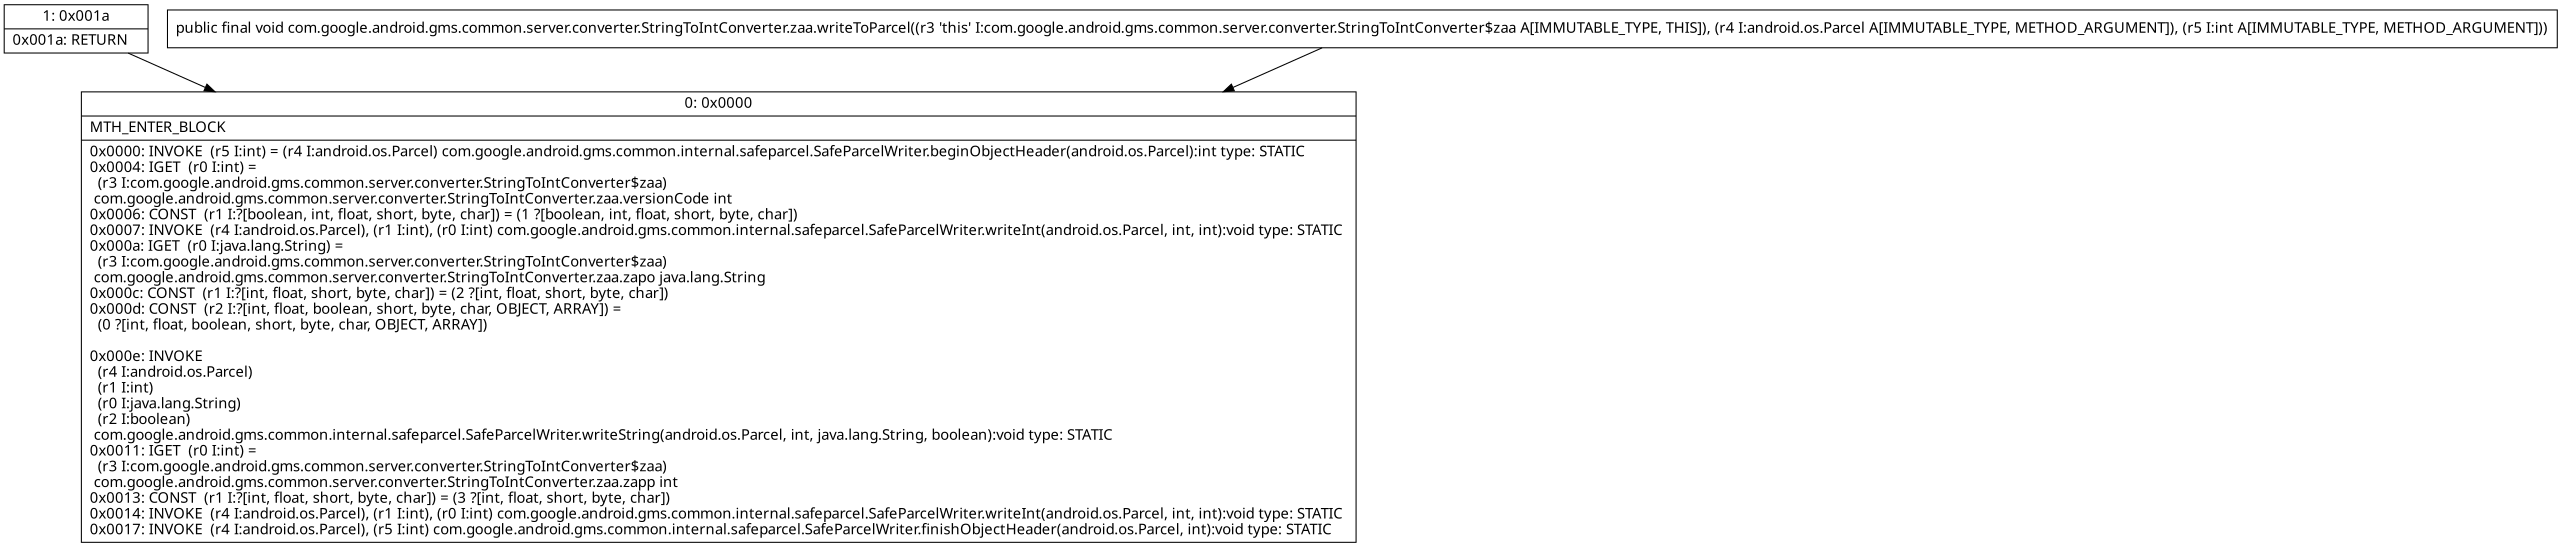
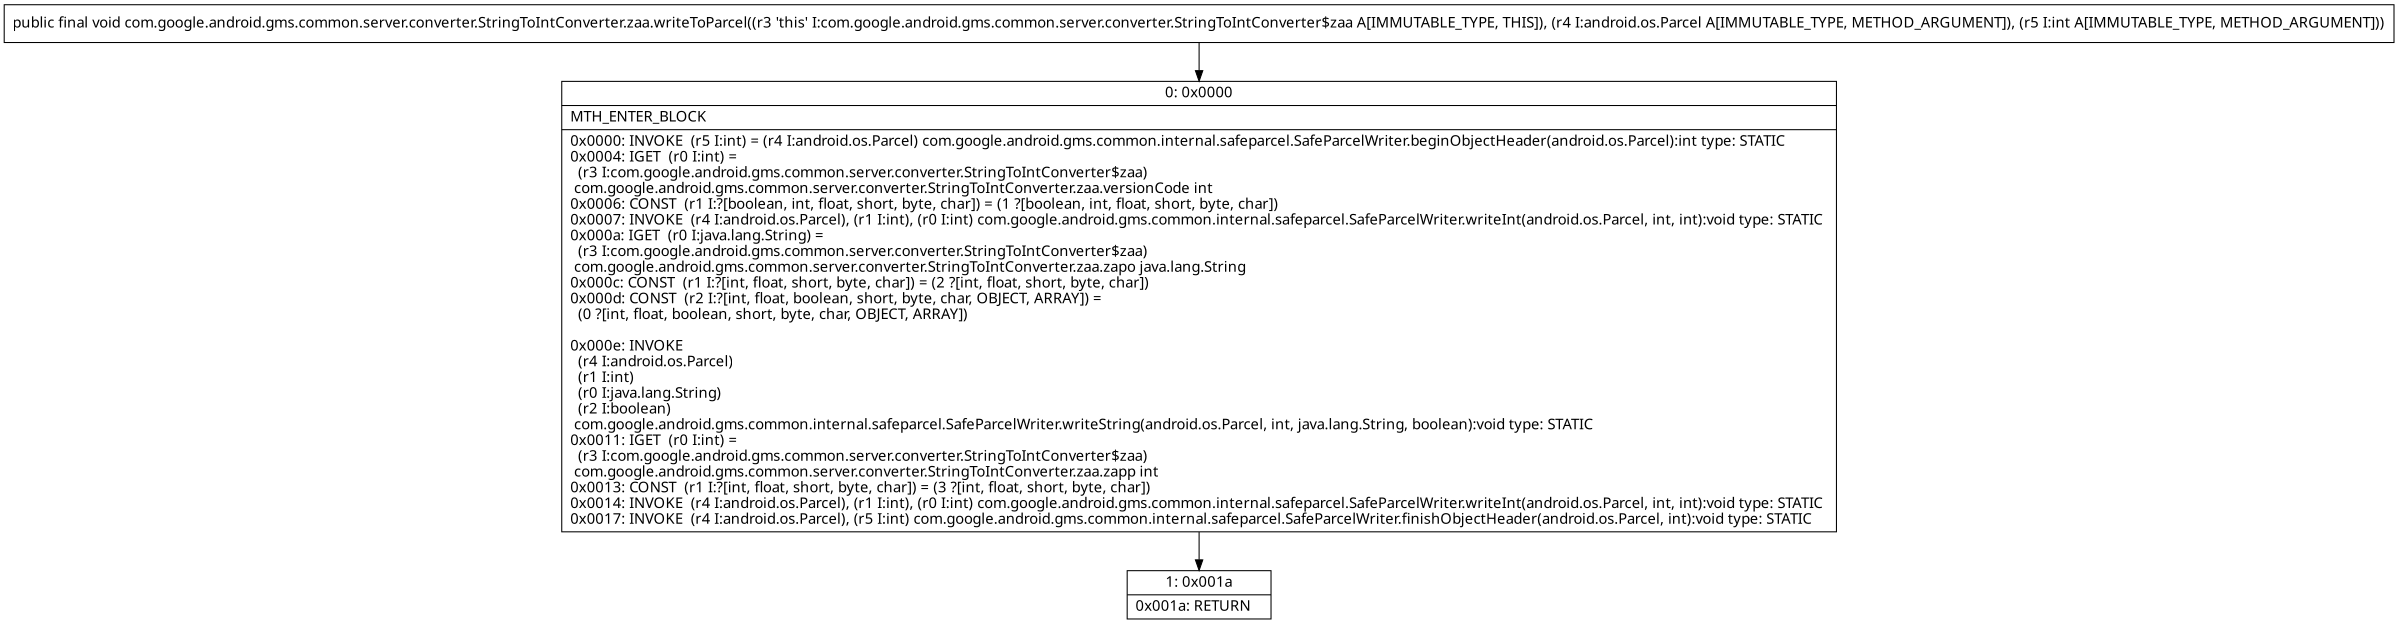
(167, 70) -> (1199, 546)
